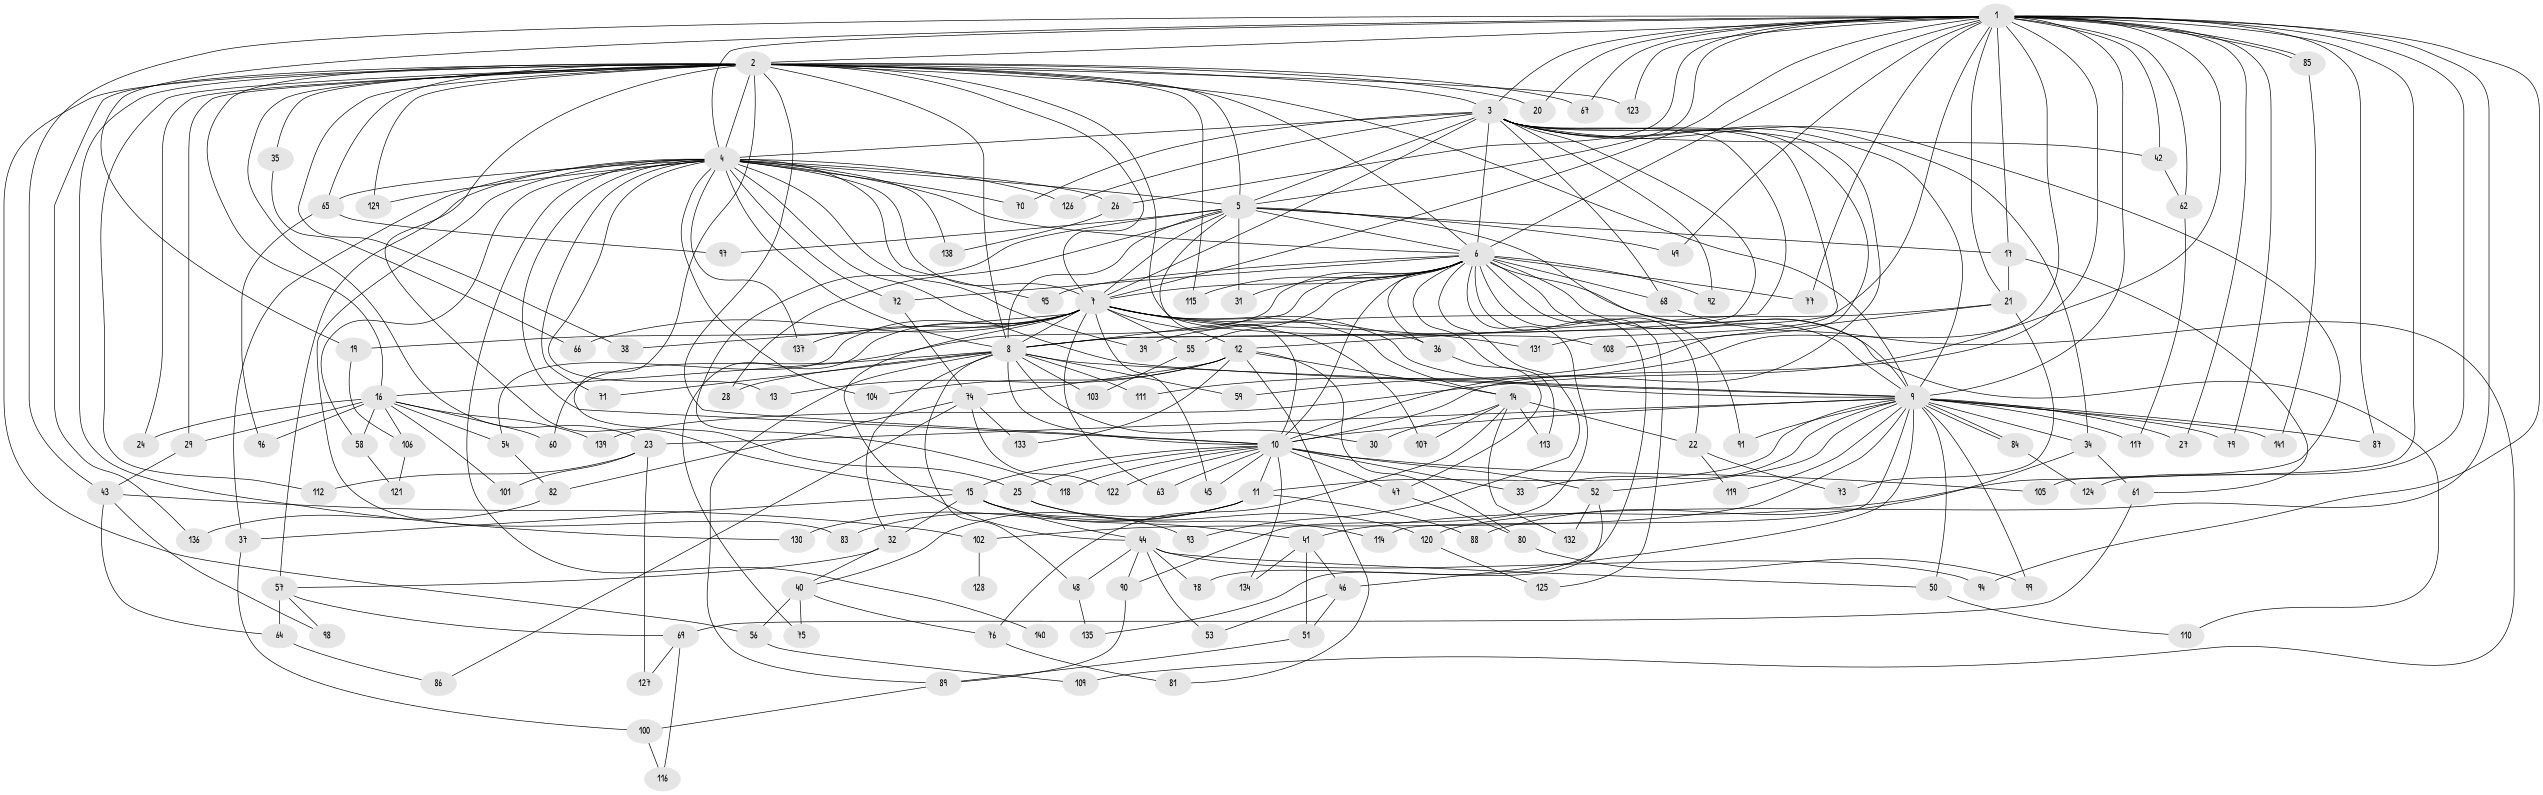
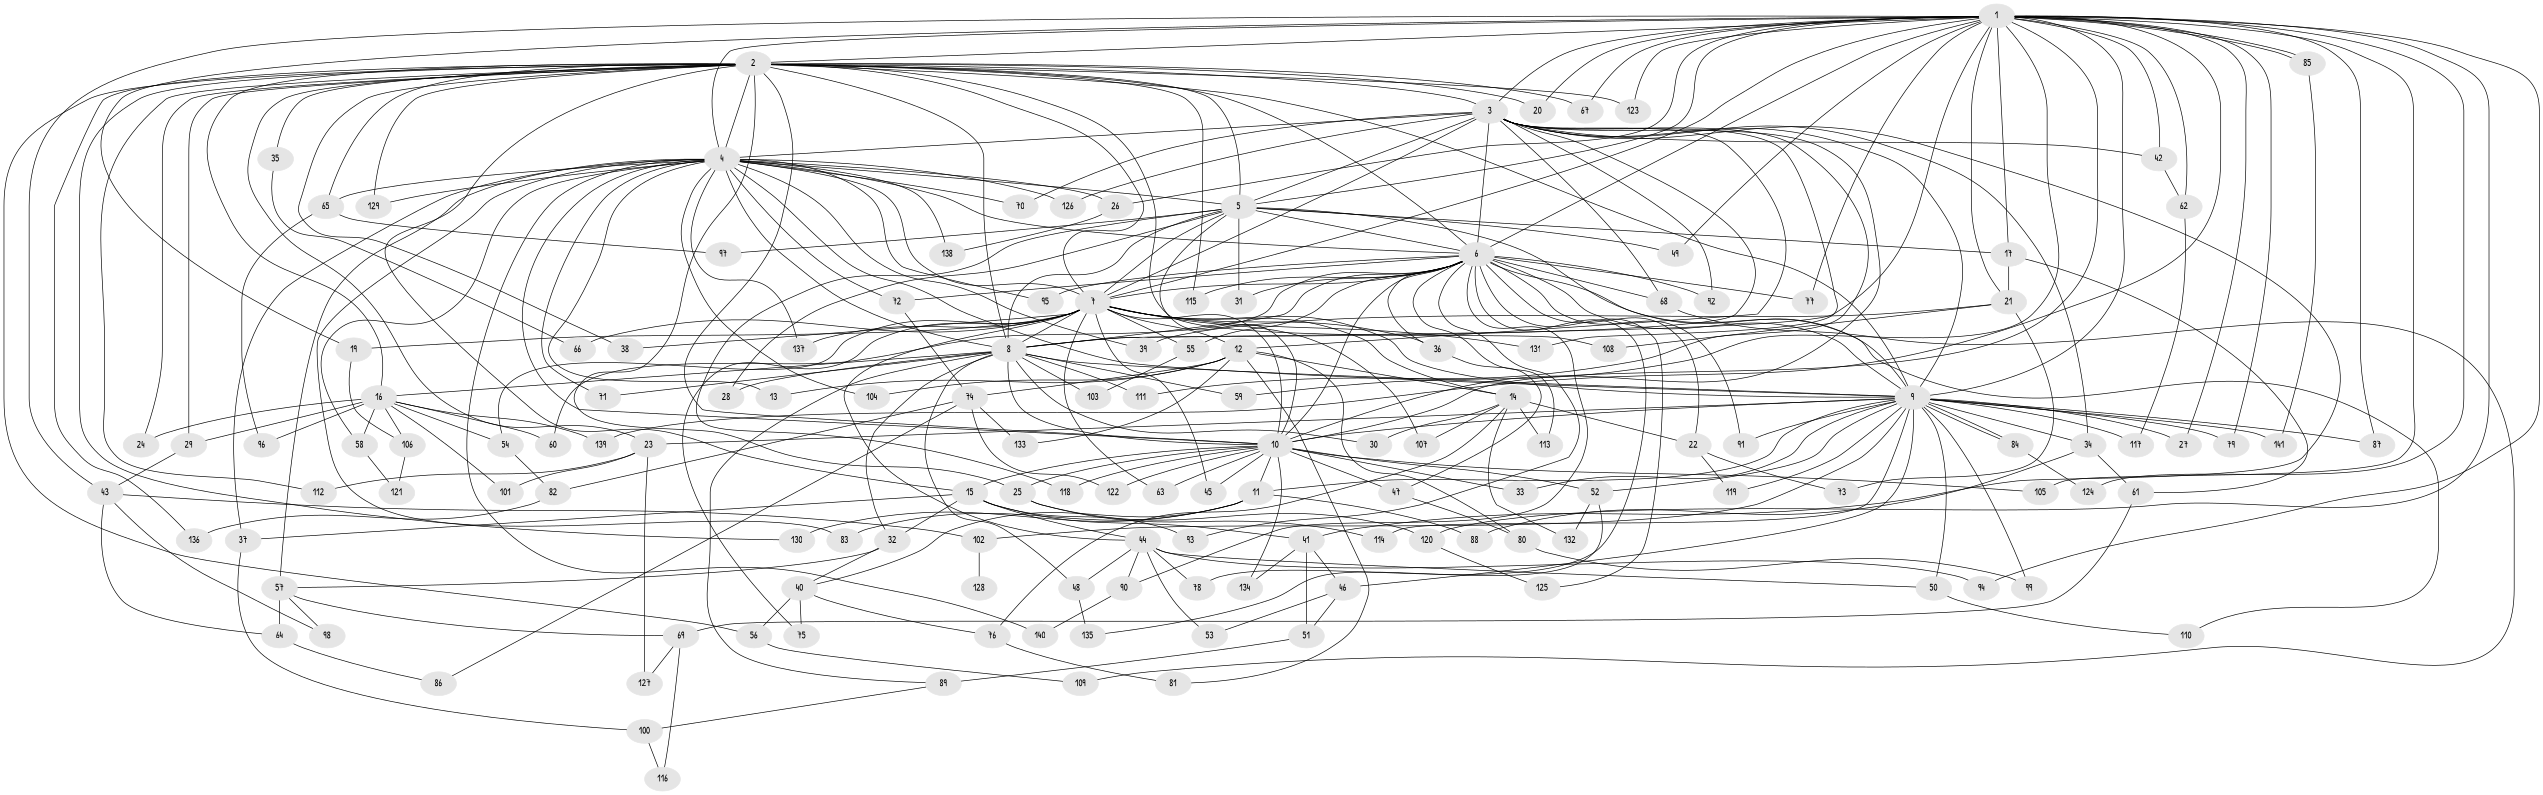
none -> (1211, 315)
(1083, 662) -> (1087, 610)
